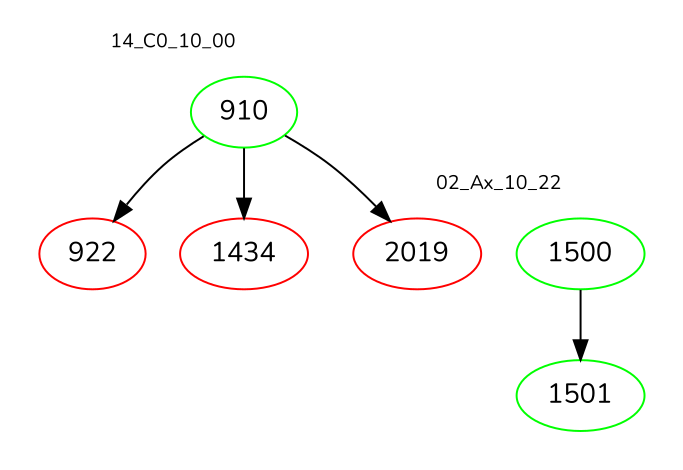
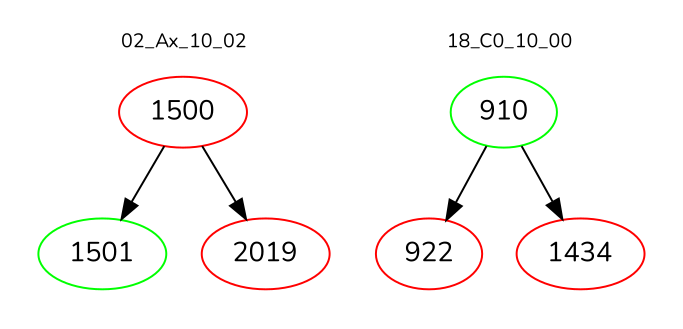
(173, 42) -> (510, 42)
(351, 182) -> (219, 174)
(499, 184) -> (184, 42)
(581, 254) -> (183, 112)
